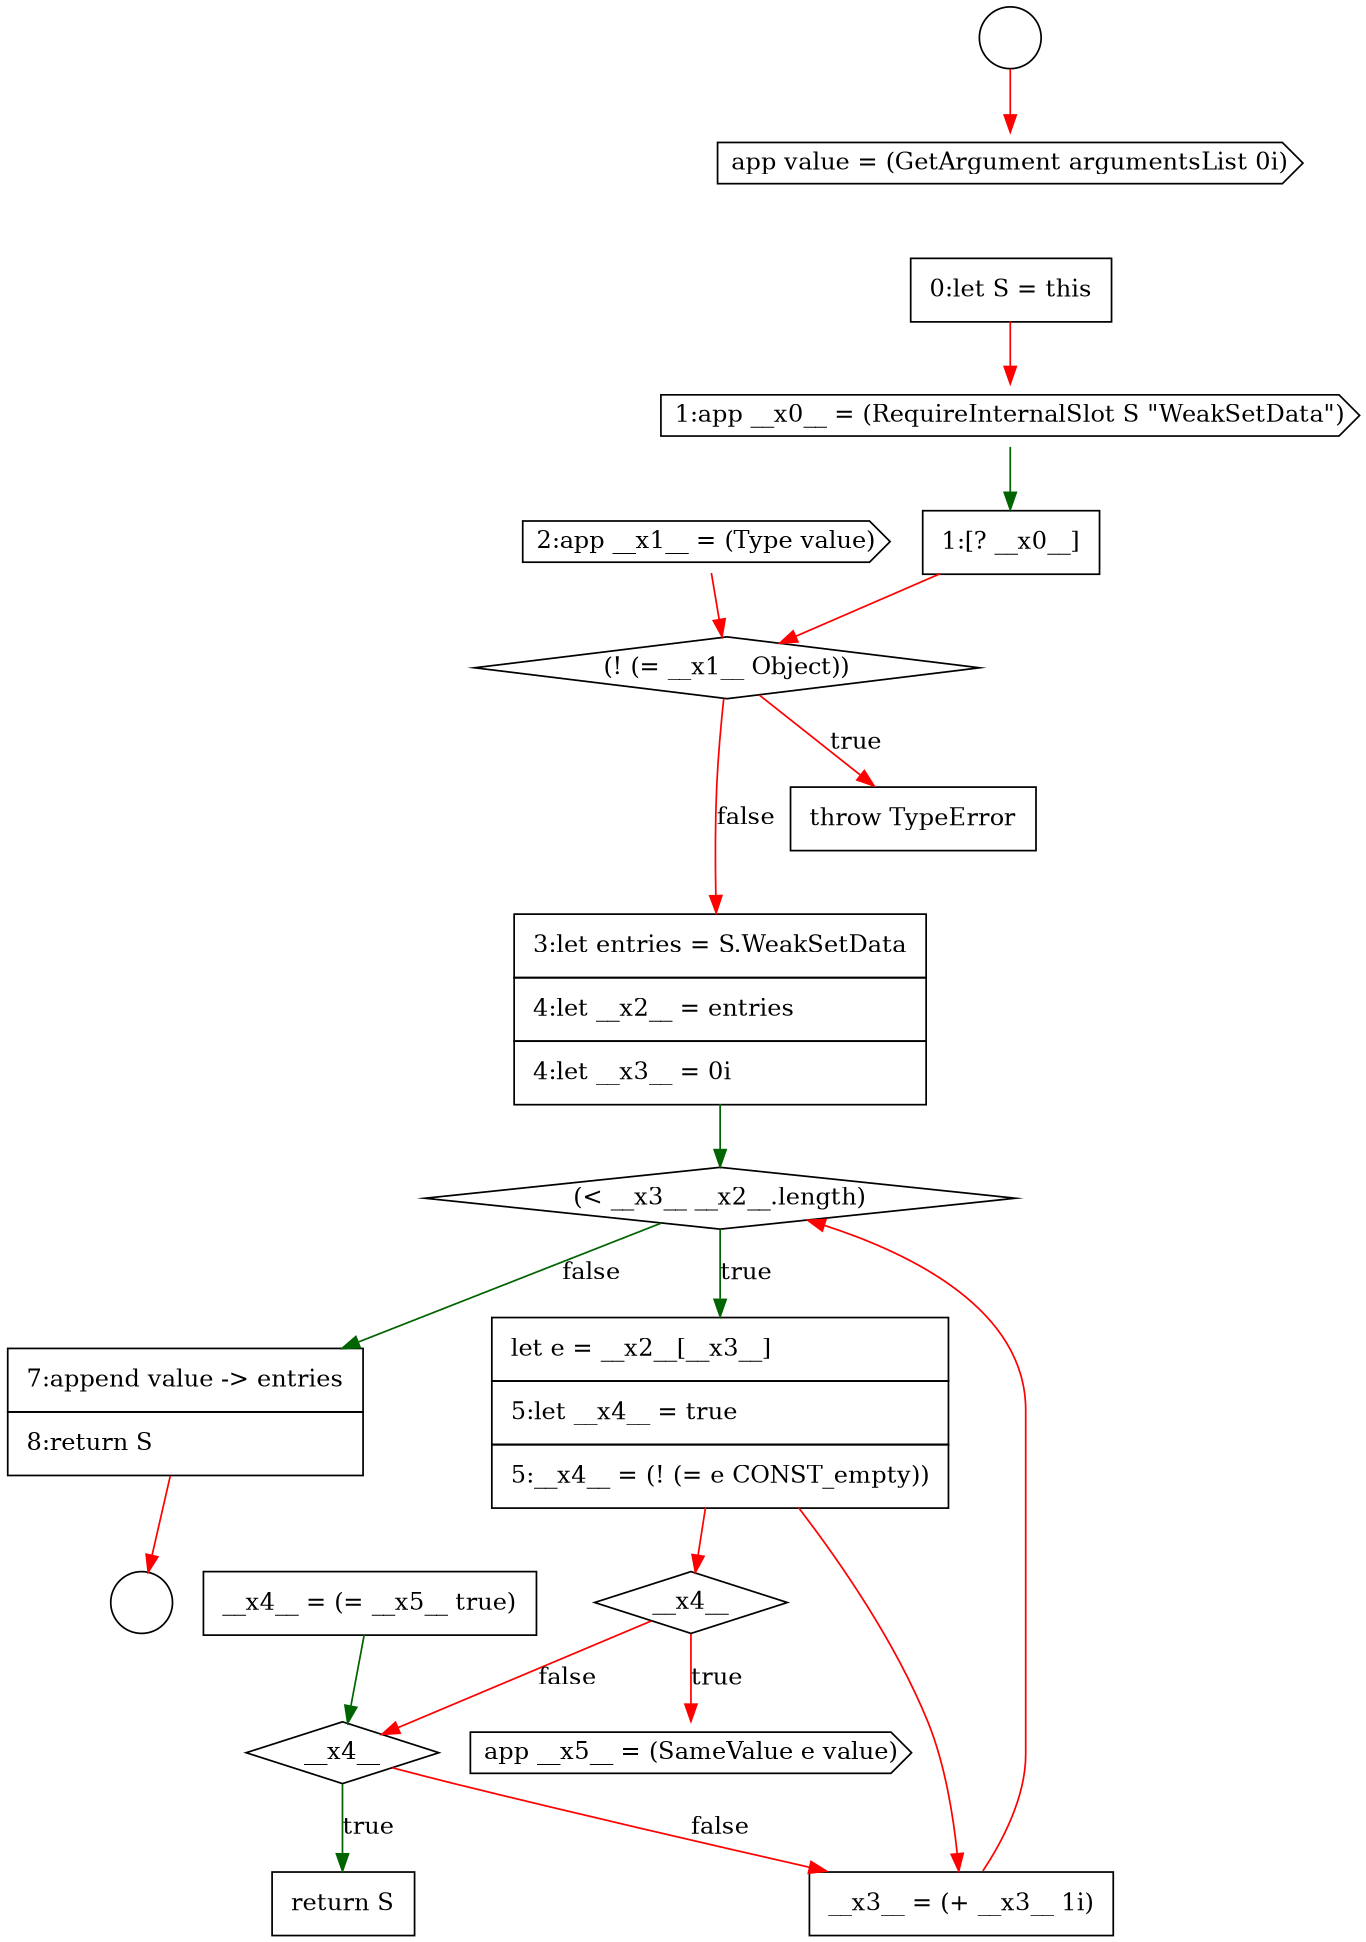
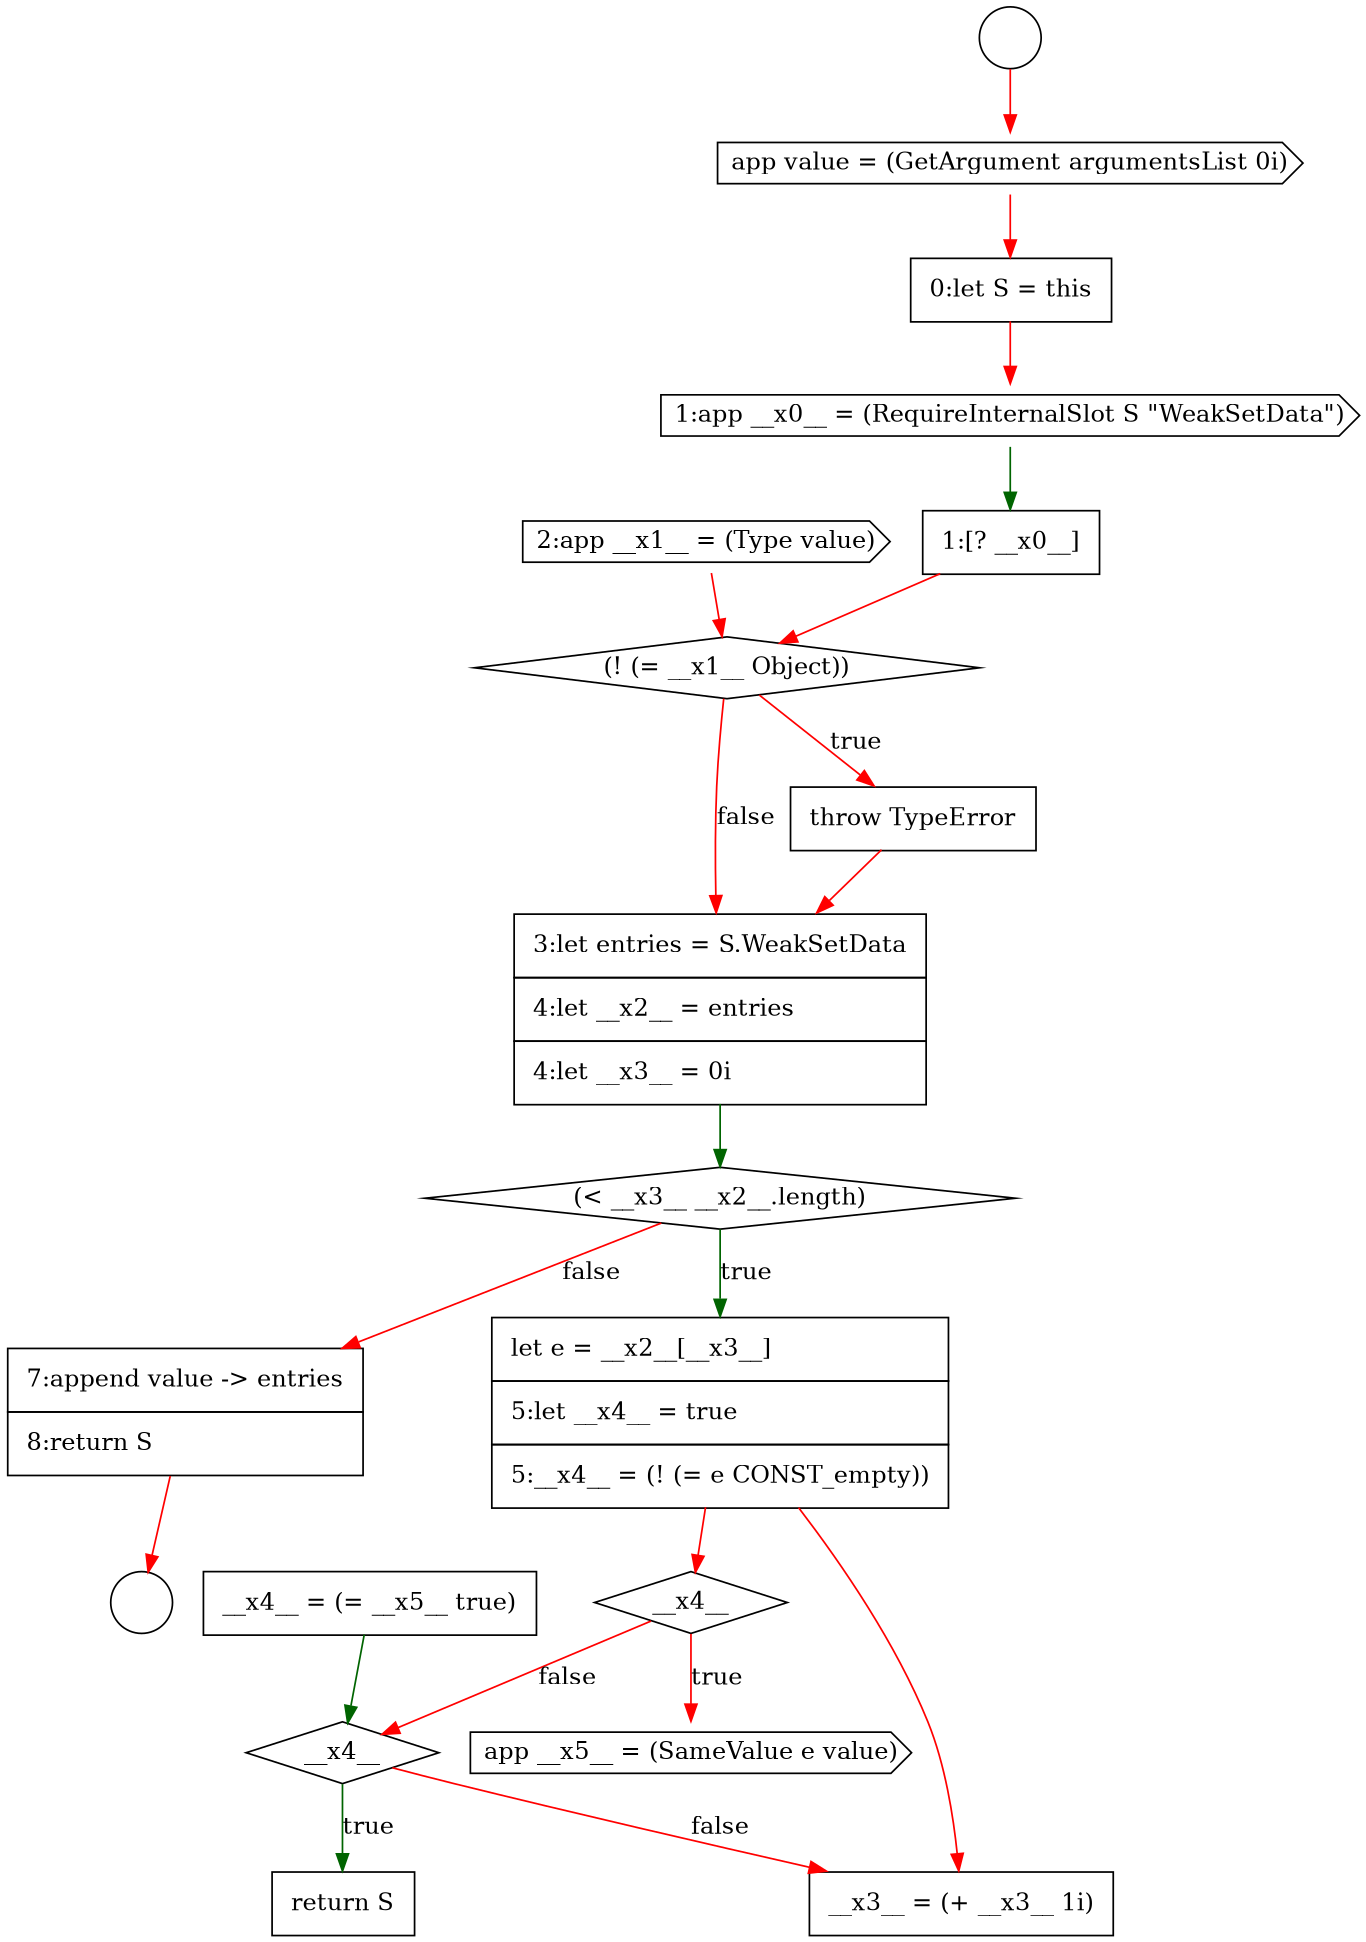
none -> (1010, 217)
none -> (855, 875)
(510, 1282) -> (510, 1282)
(1026, 1499) -> none
